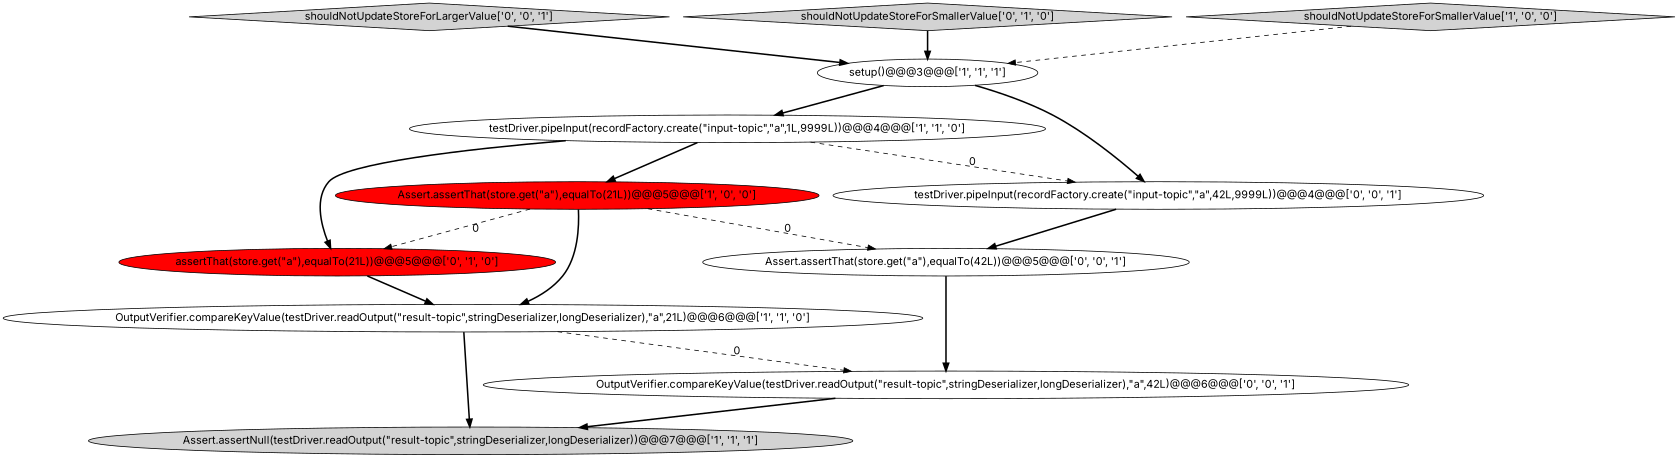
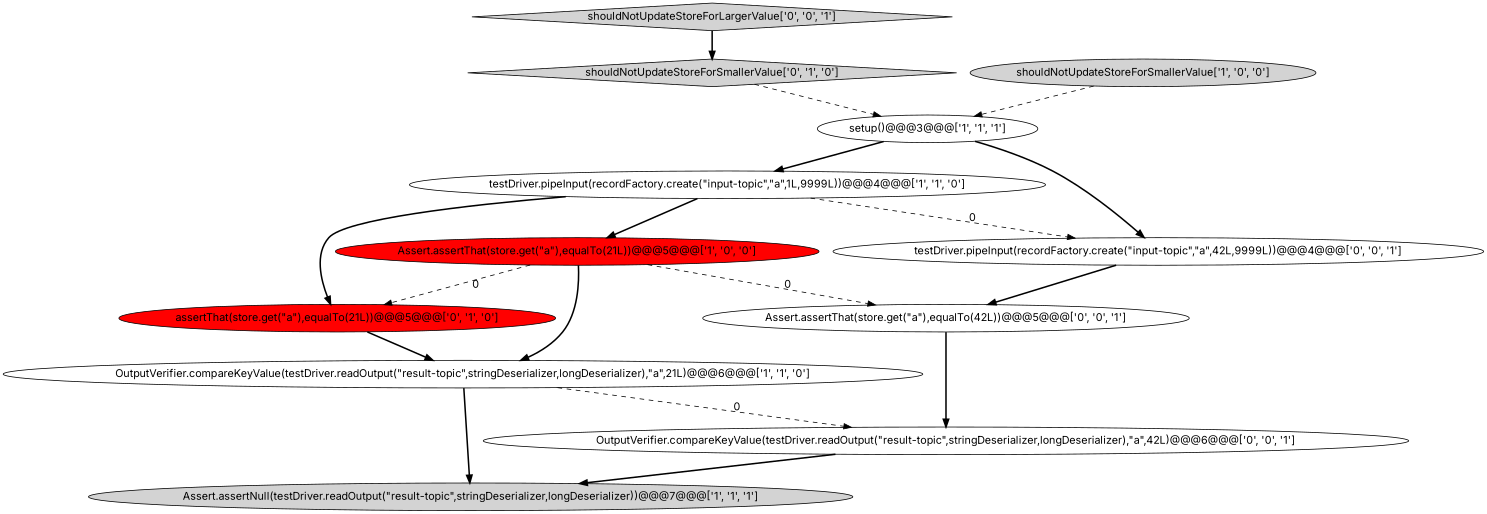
(1431, 17) -> (1143, 73)
(928, 41) -> (814, 99)
(674, 44) -> (712, 41)
